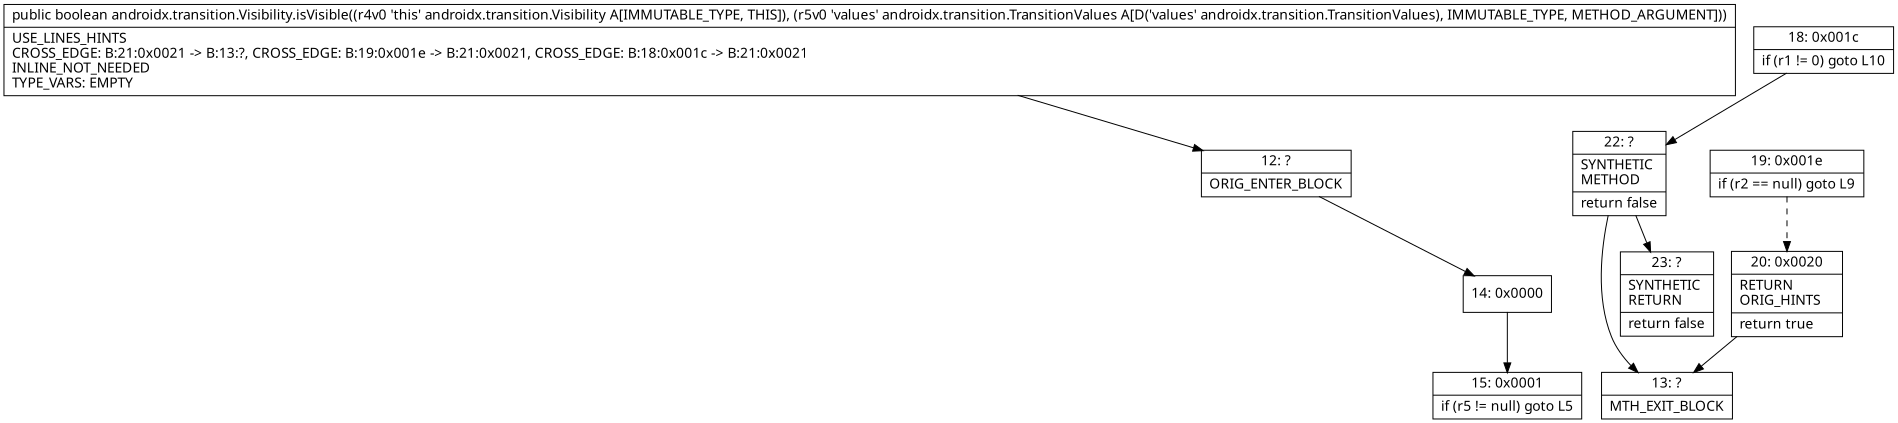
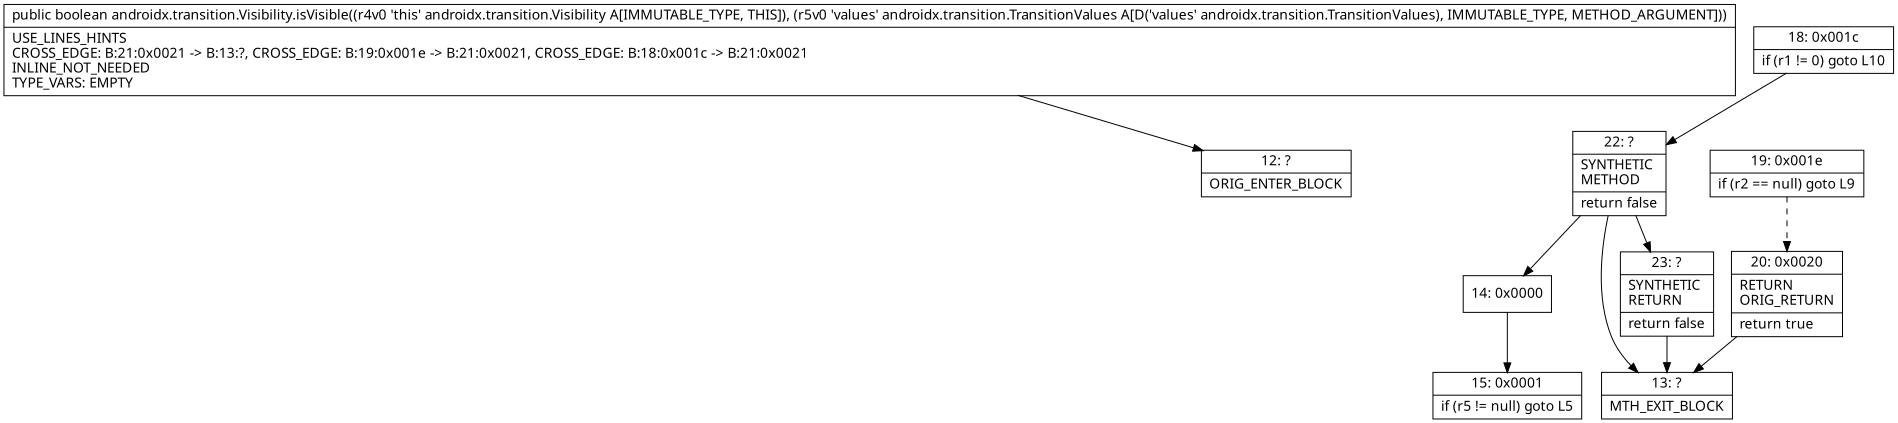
(1392, 234) -> (1556, 242)
(1780, 300) -> (1787, 300)
none -> (1667, 349)
